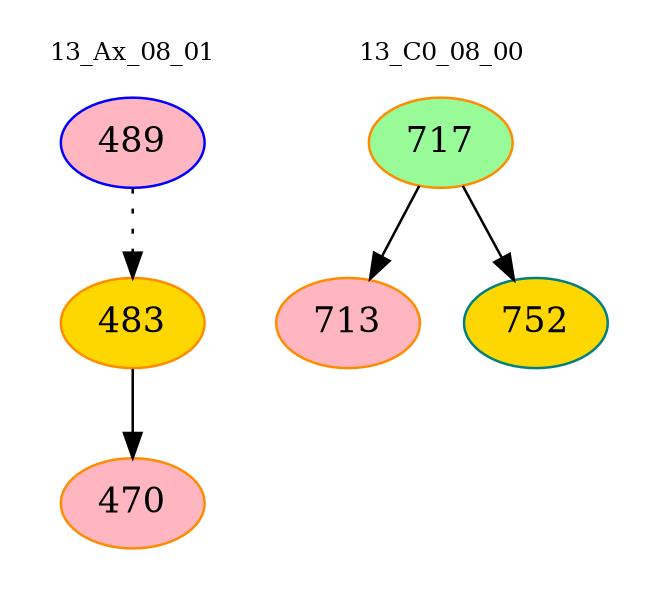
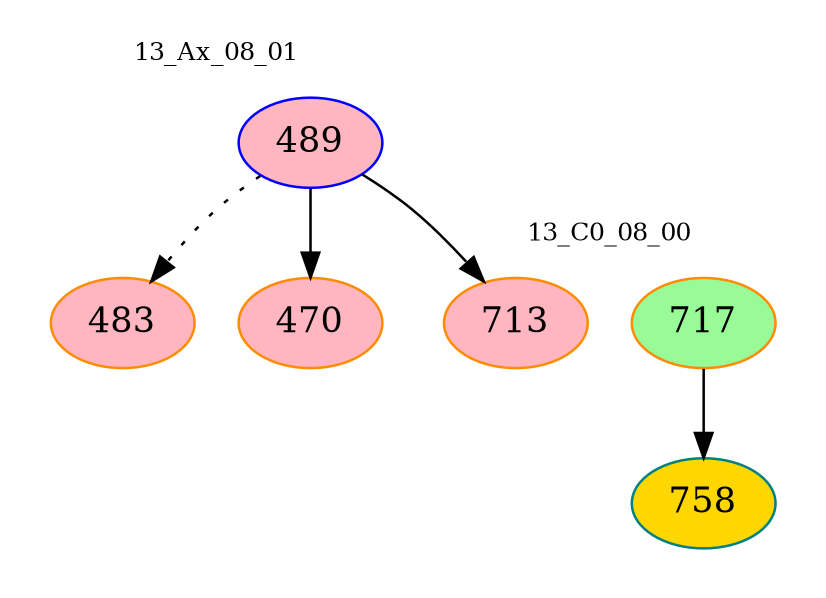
(401, 221) -> (440, 235)
(133, 323) -> (123, 323)
(536, 323) -> (704, 503)
(133, 401) -> (311, 221)
